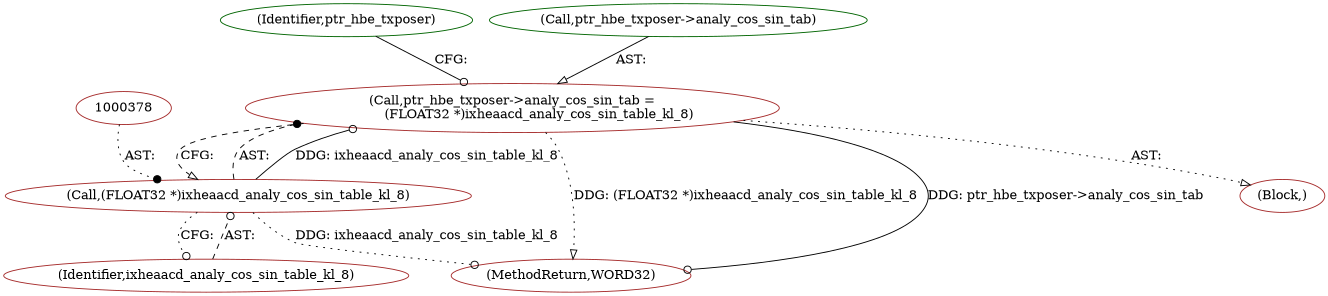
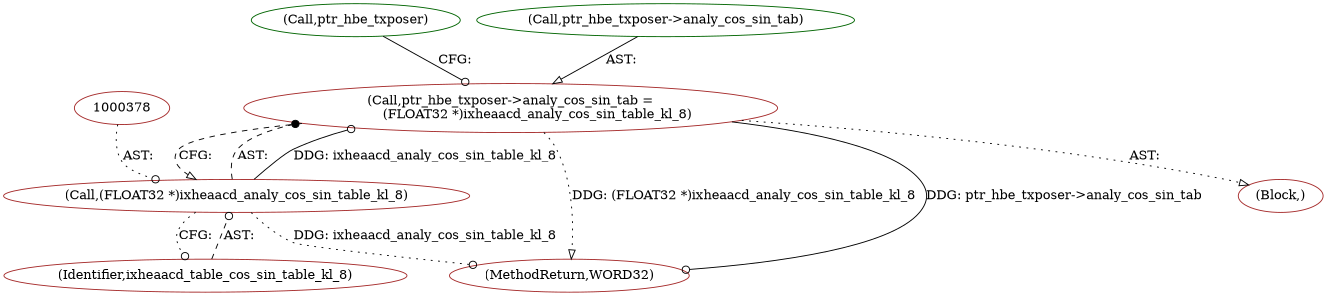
(346, 20) -> (356, 20)
(123, 160) -> (121, 160)
(206, 276) -> (205, 276)
